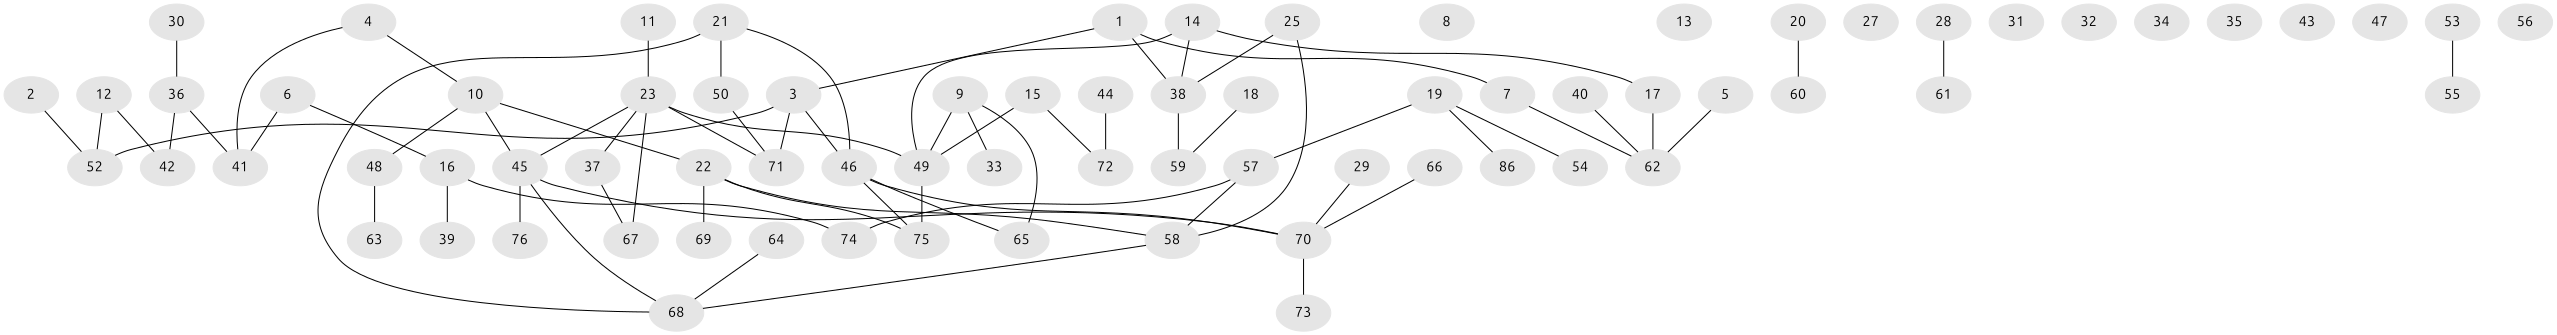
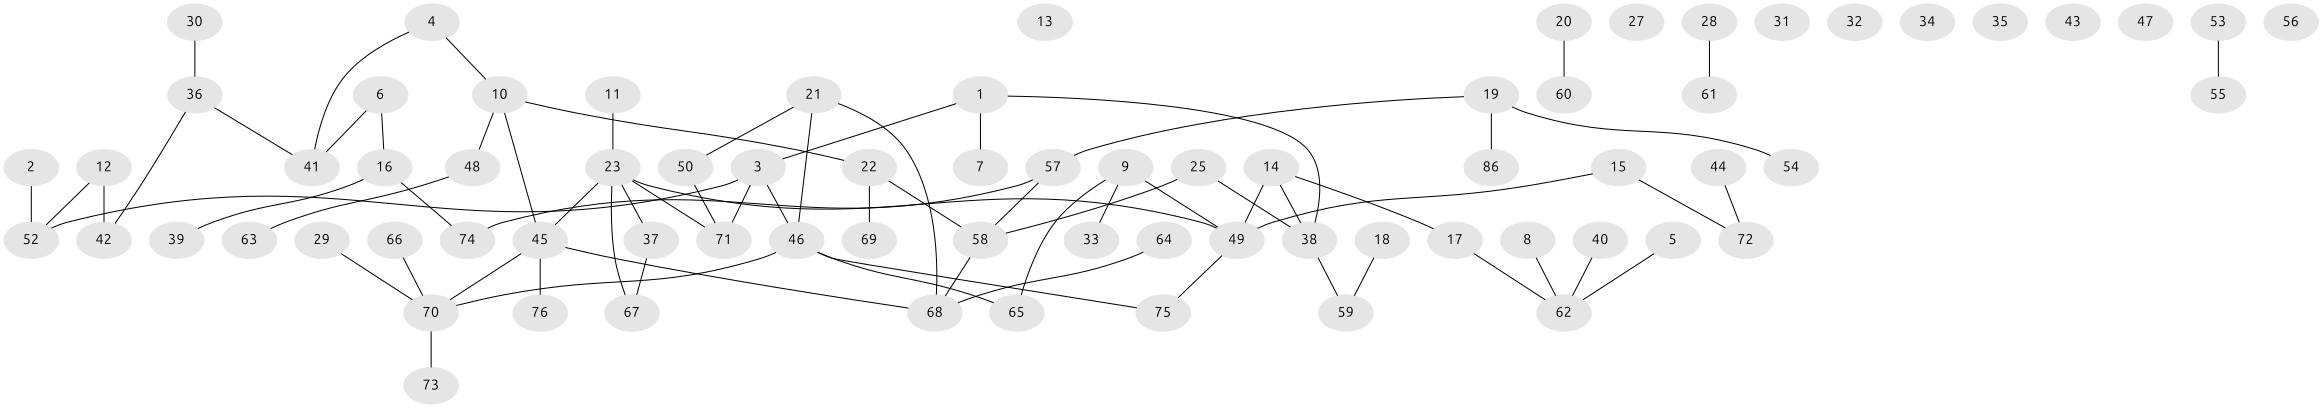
(1580, 131) -> (1546, 277)
(813, 204) -> none
